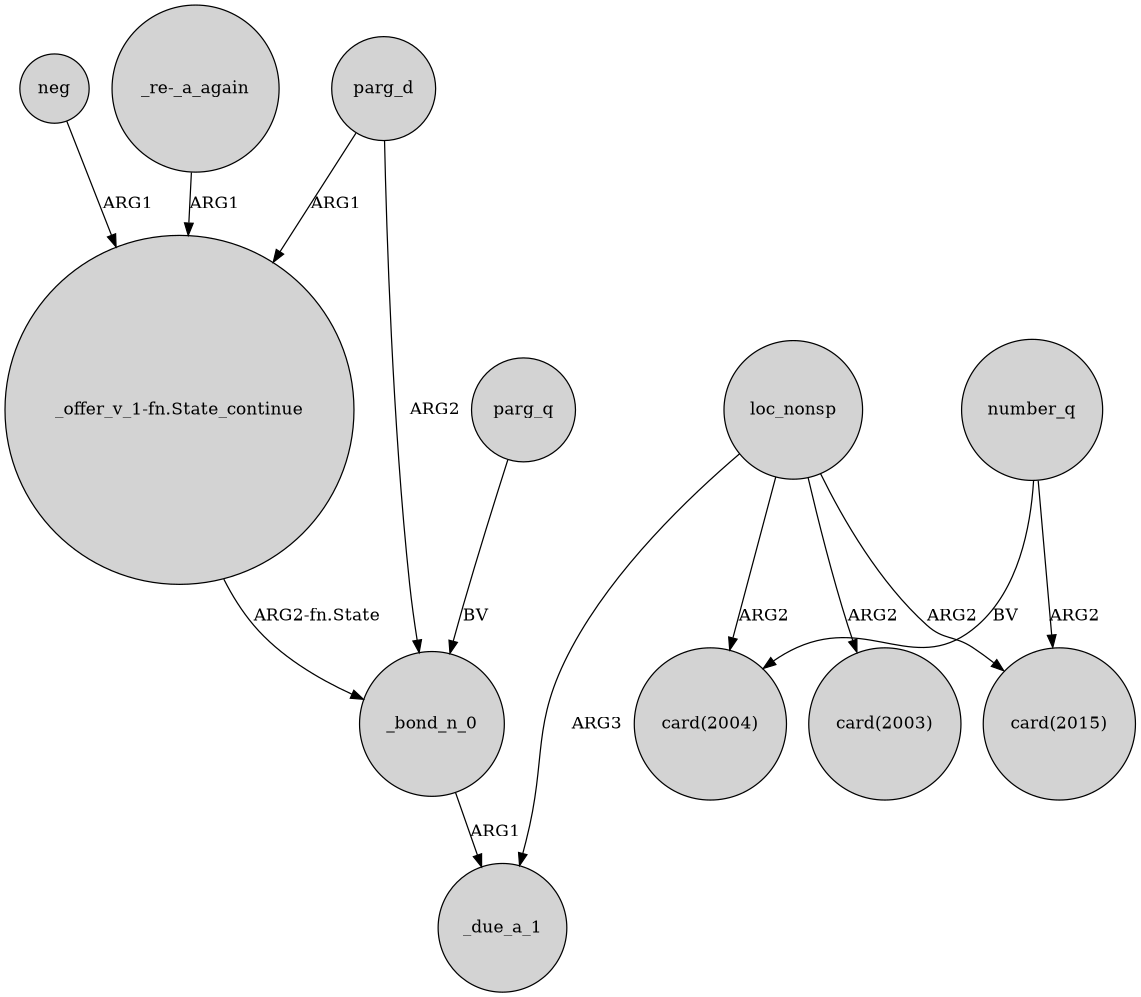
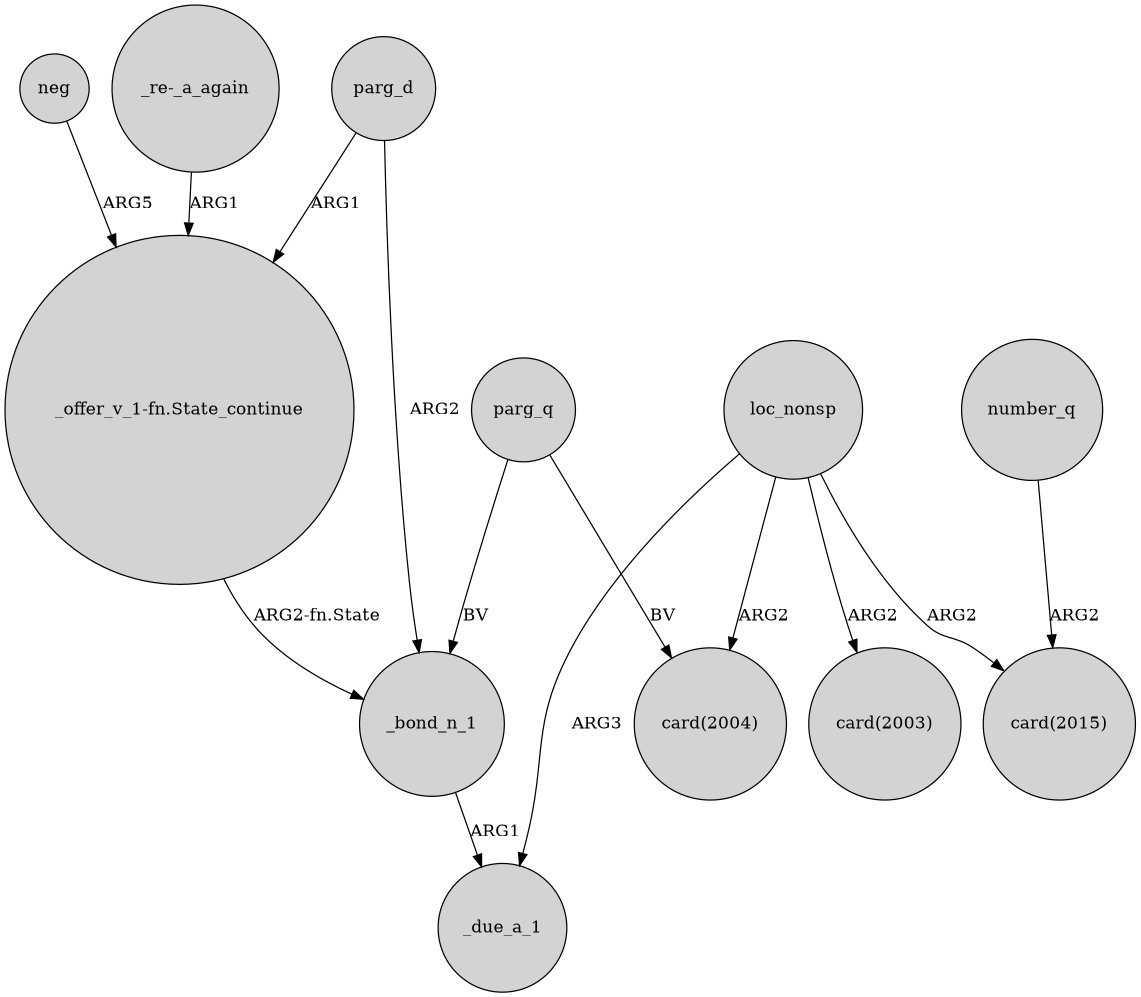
(128, 204) -> (128, 204)
(970, 631) -> (607, 551)
(432, 724) -> (432, 724)
